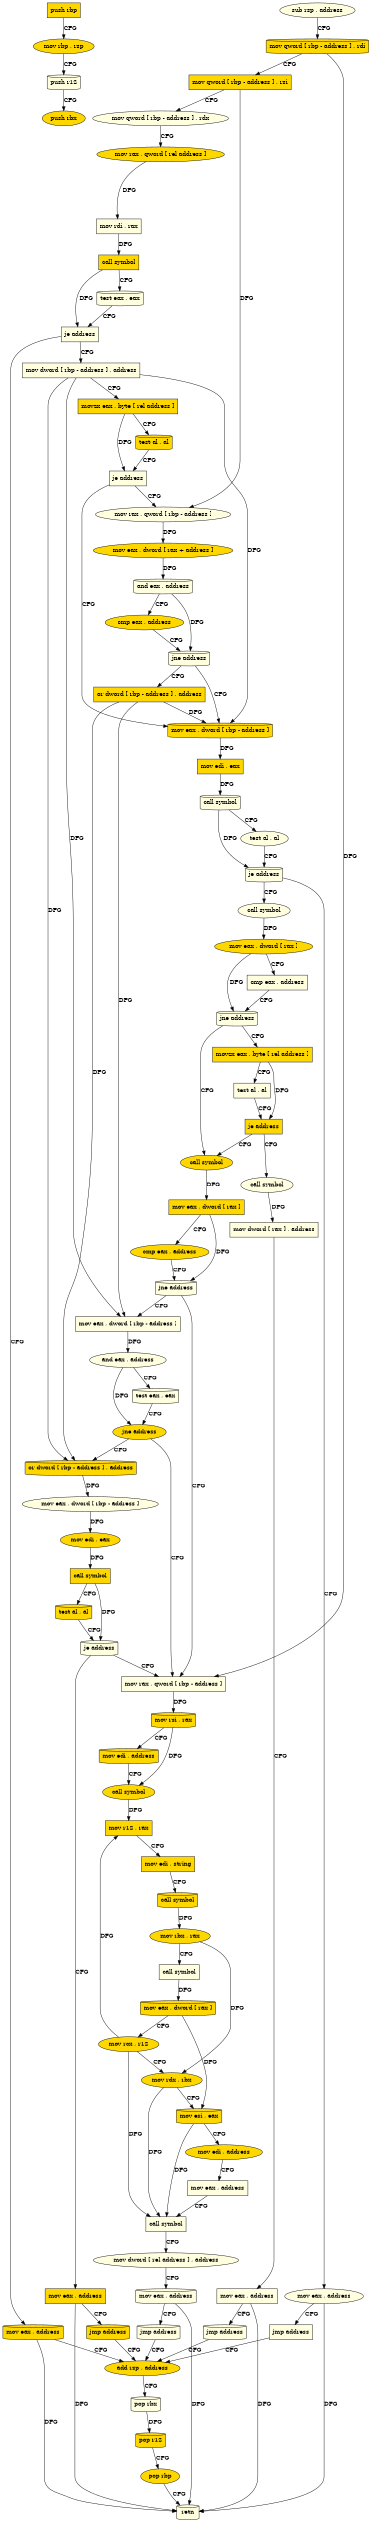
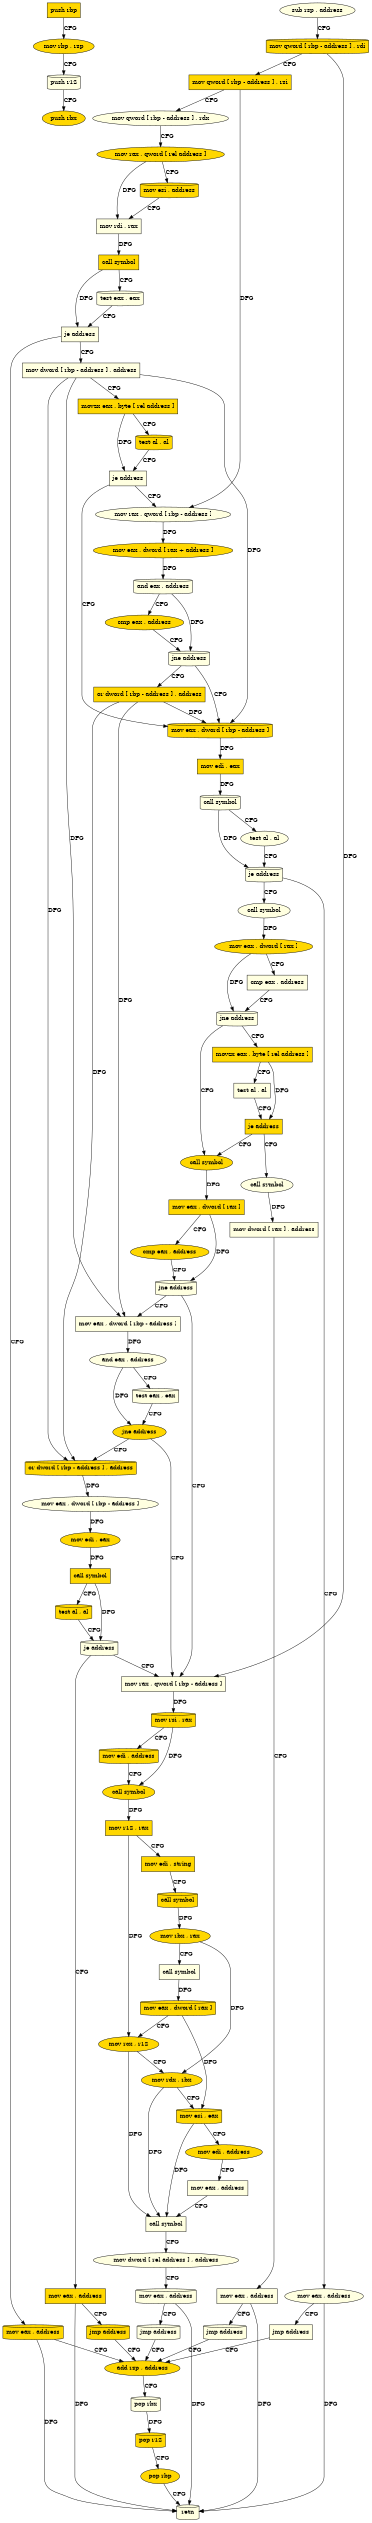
none -> (169, 190)
(100, 1939) -> (129, 1934)
